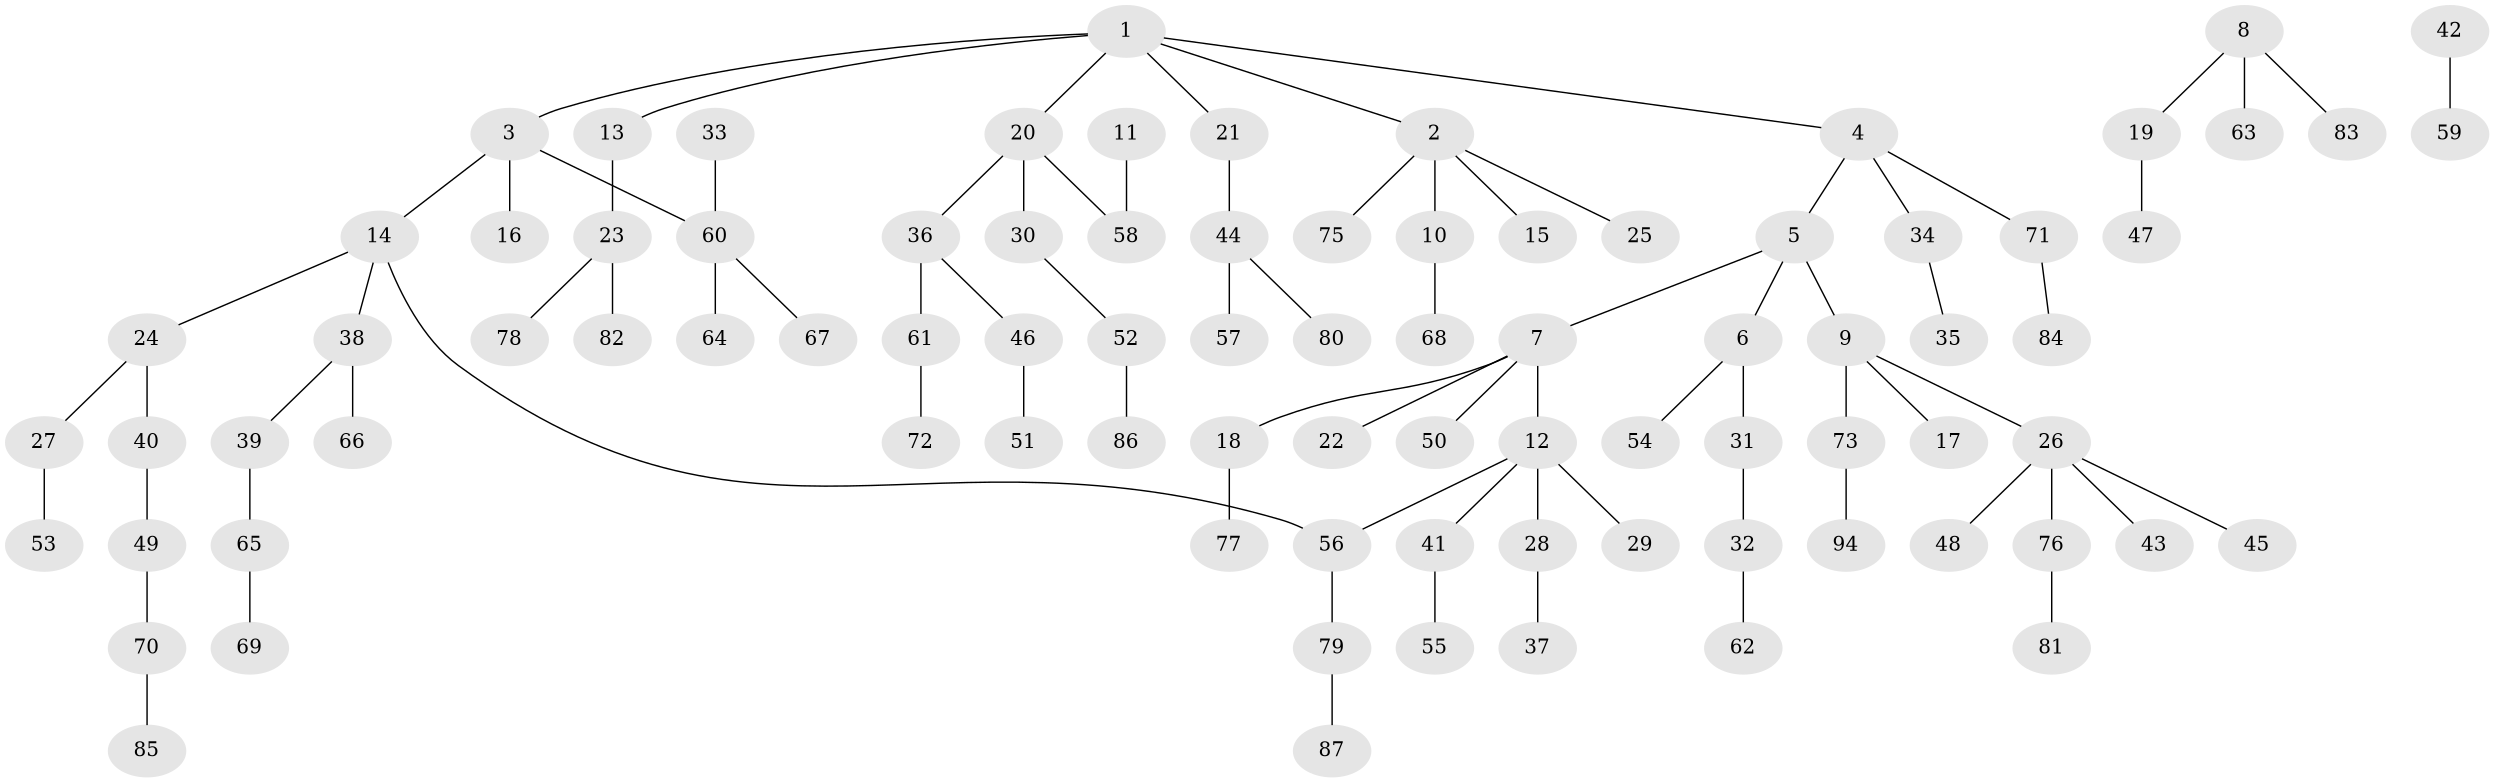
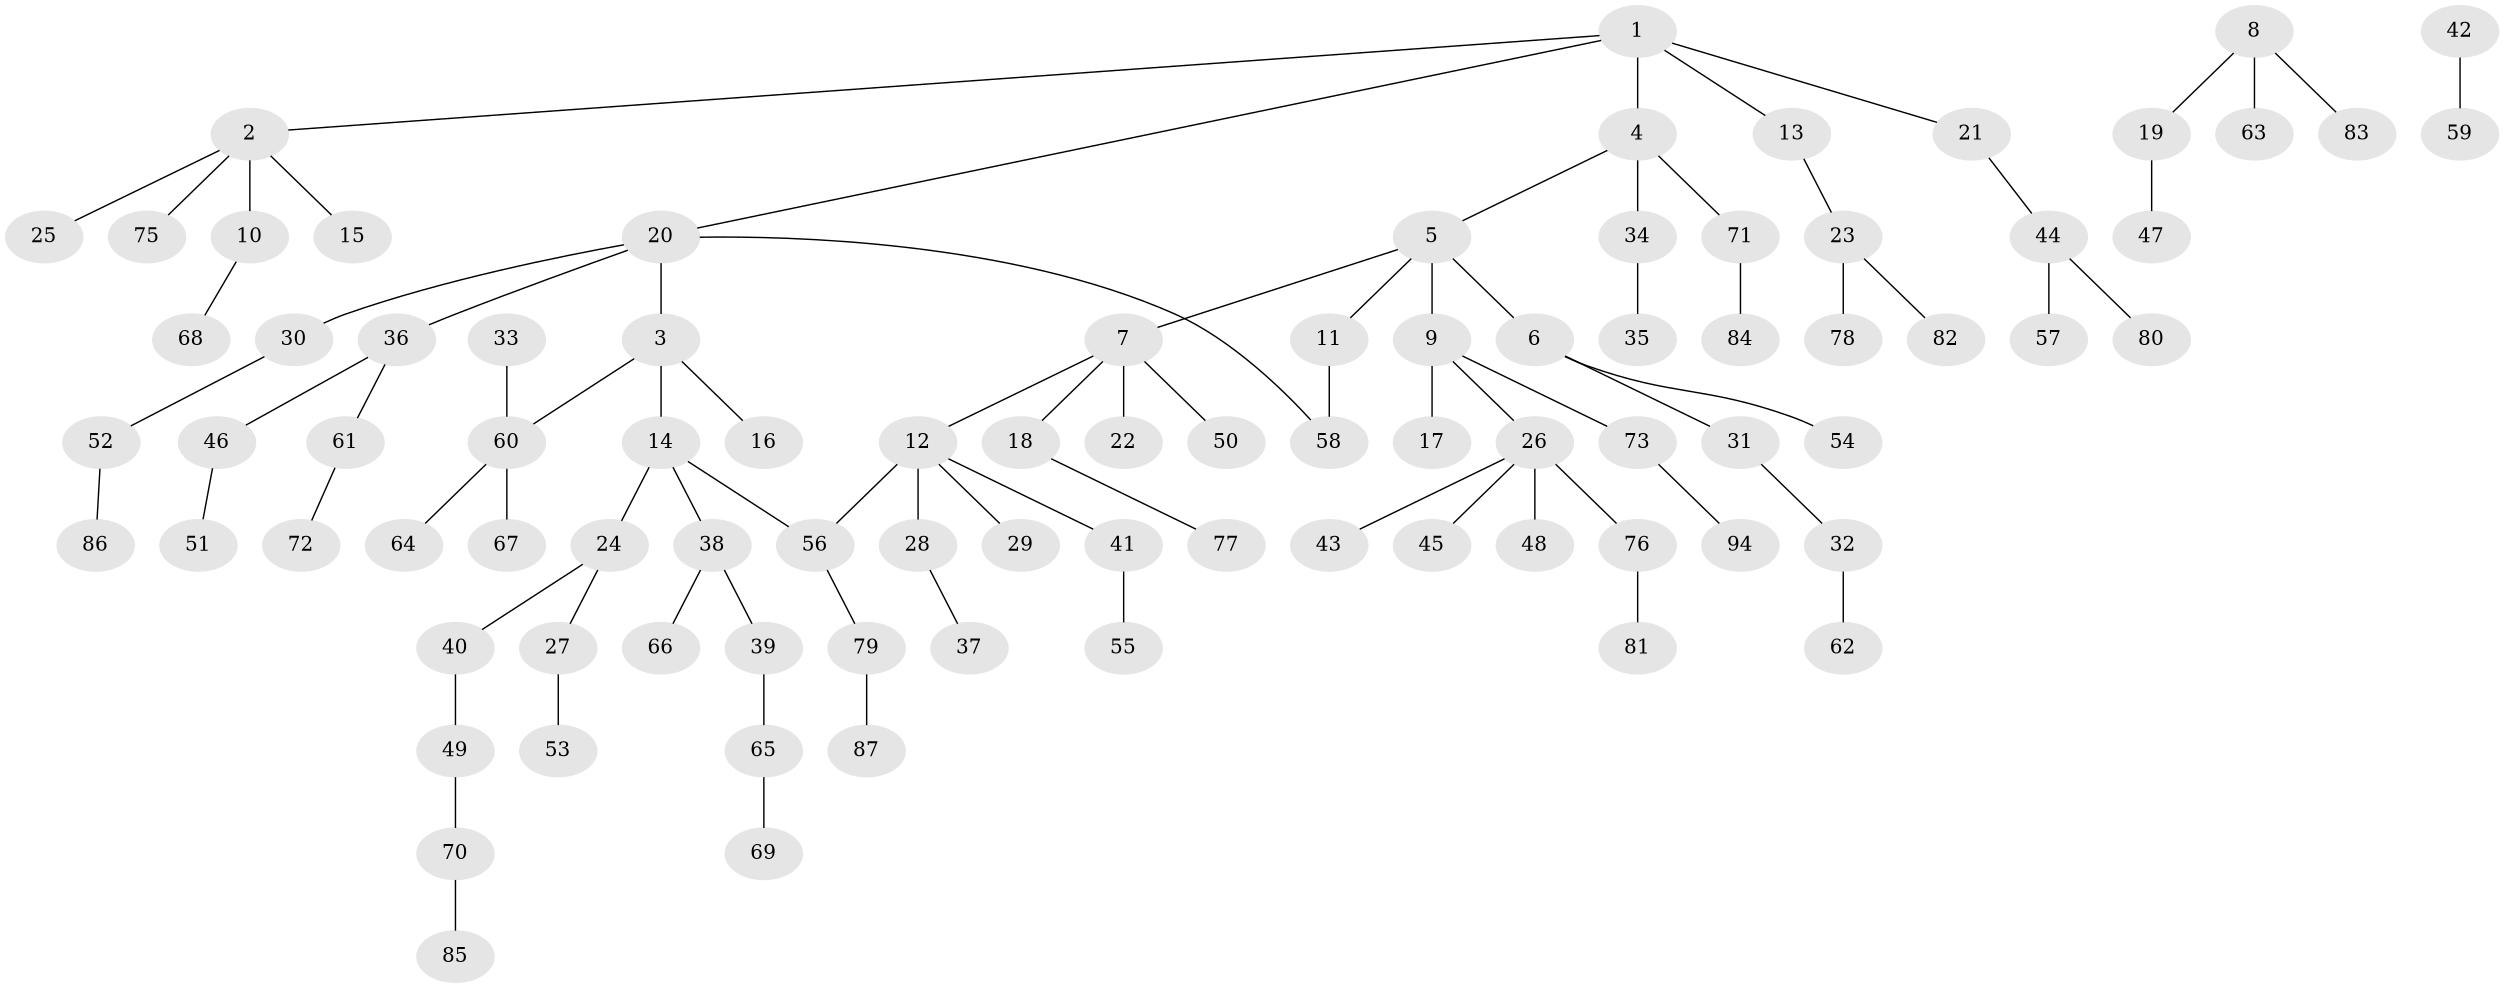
(811, 58) -> (661, 289)
none -> (1381, 288)
